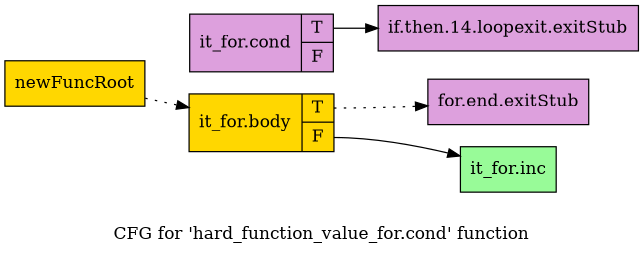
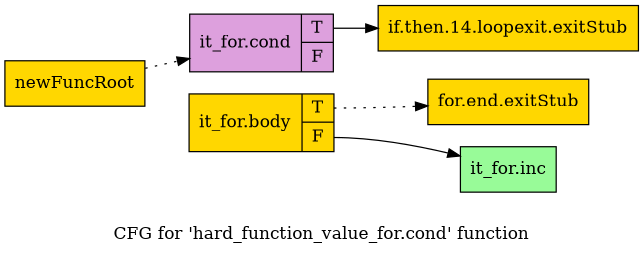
(508, 28) -> (508, 28)
(161, 102) -> (161, 65)
(508, 102) -> (508, 102)
